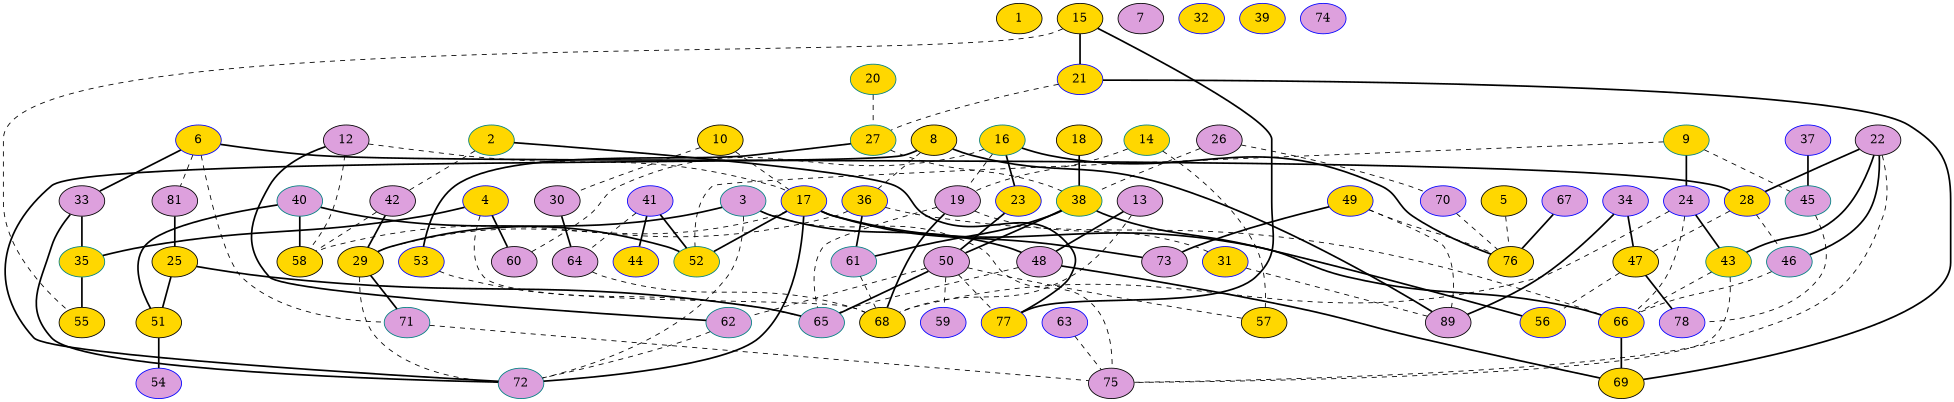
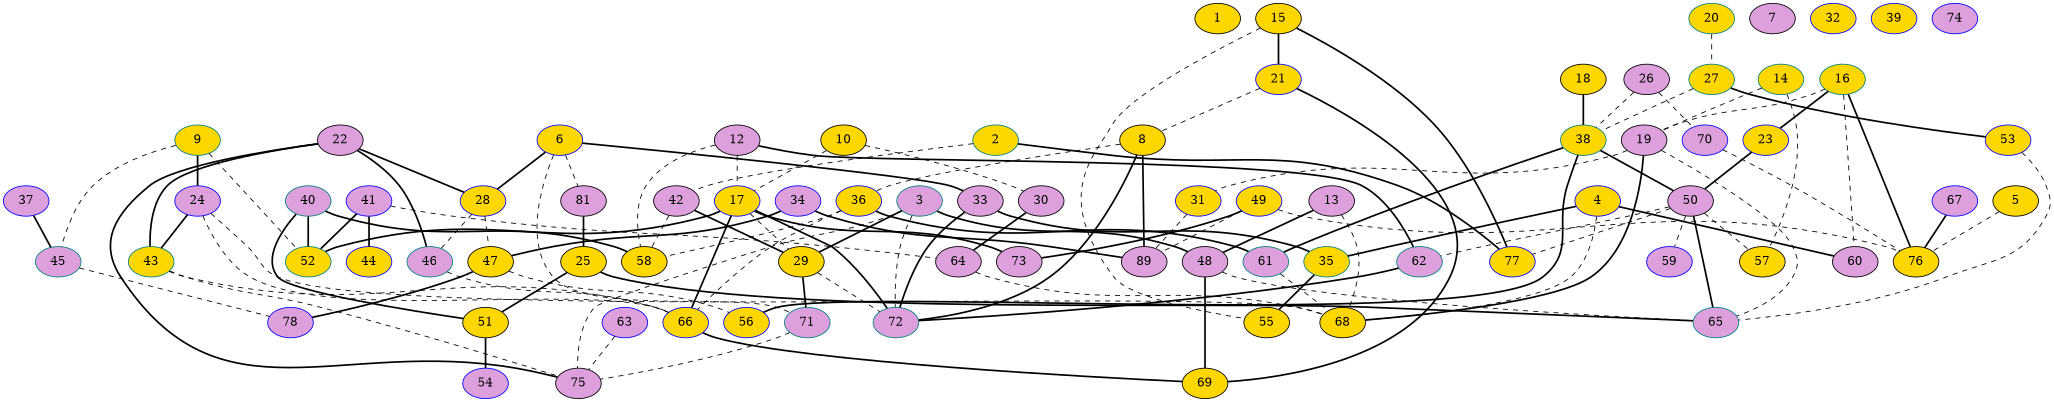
(974, 104) -> (1211, 110)
(1717, 341) -> (187, 342)
(627, 358) -> (1244, 293)
